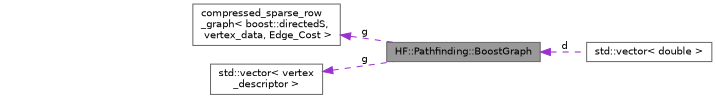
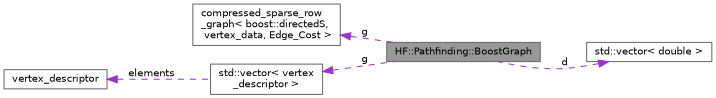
(569, 52) -> (548, 69)
none -> (56, 79)
